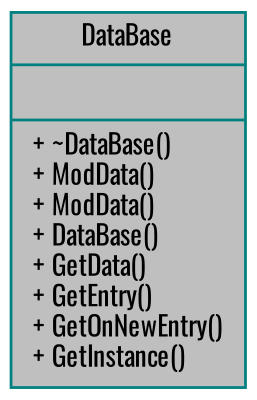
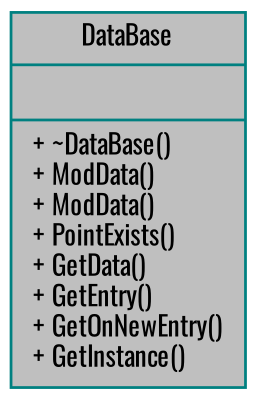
(97, 237) -> (105, 237)
